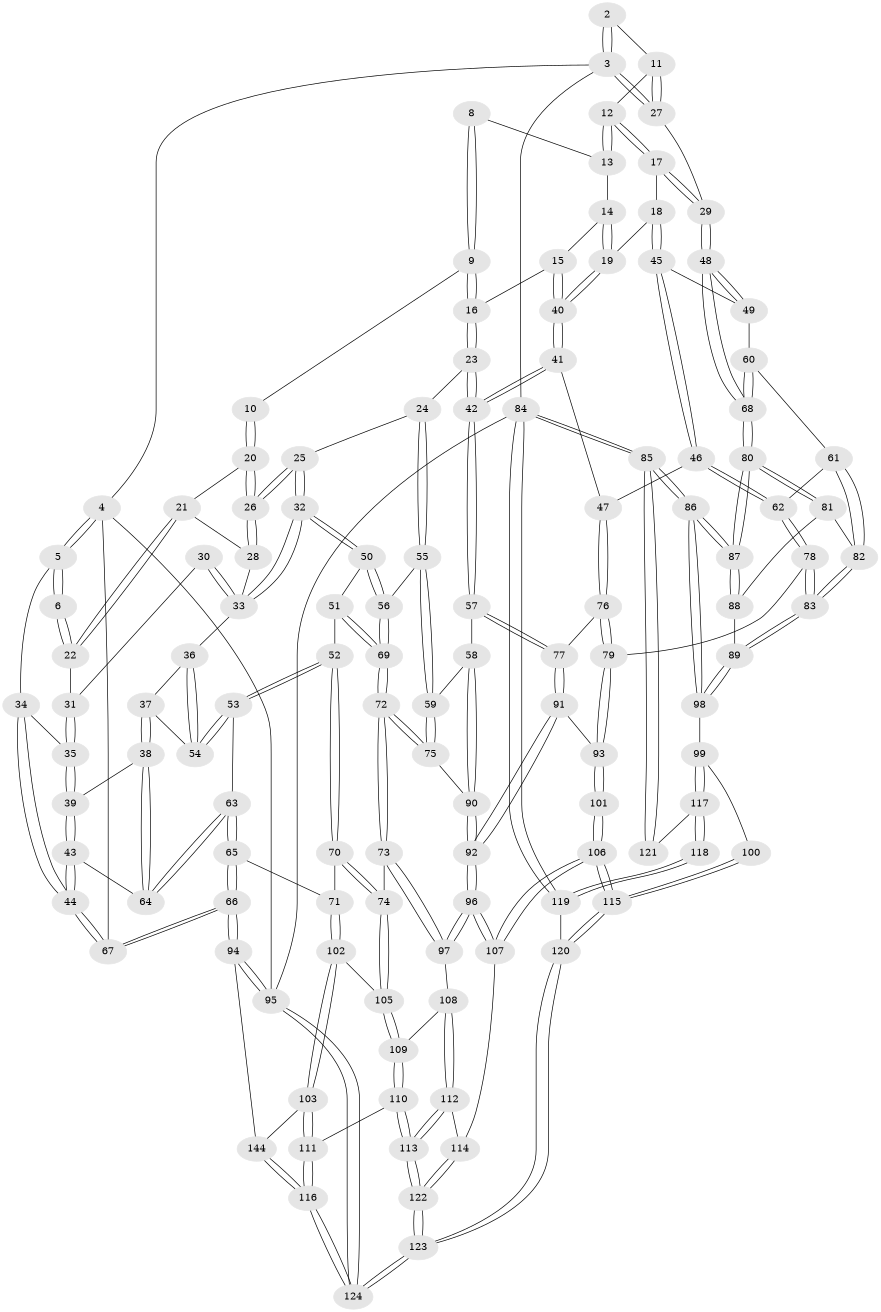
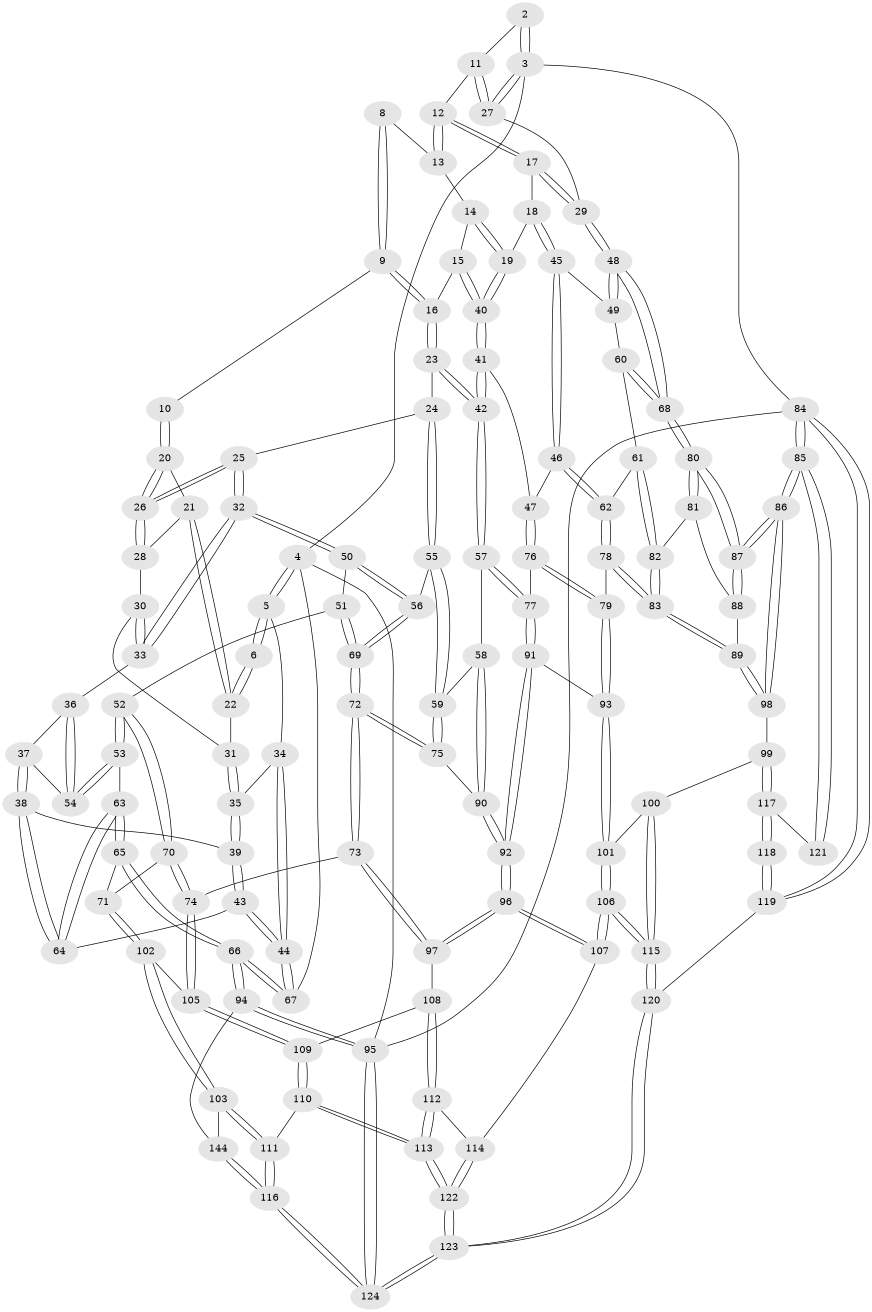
(246, 582) -> (140, 582)
none -> (629, 829)
